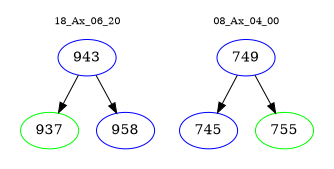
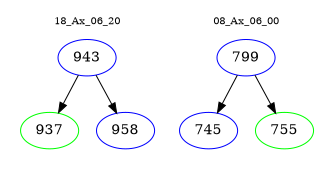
(247, 22) -> (247, 22)
(246, 58) -> (246, 58)
